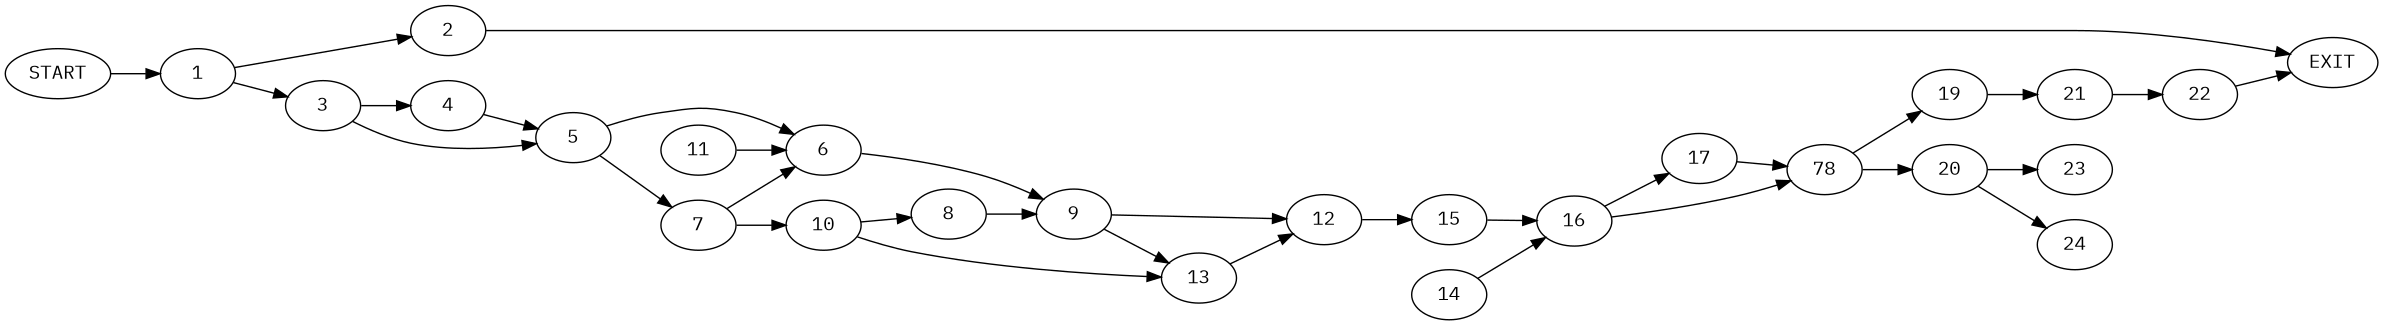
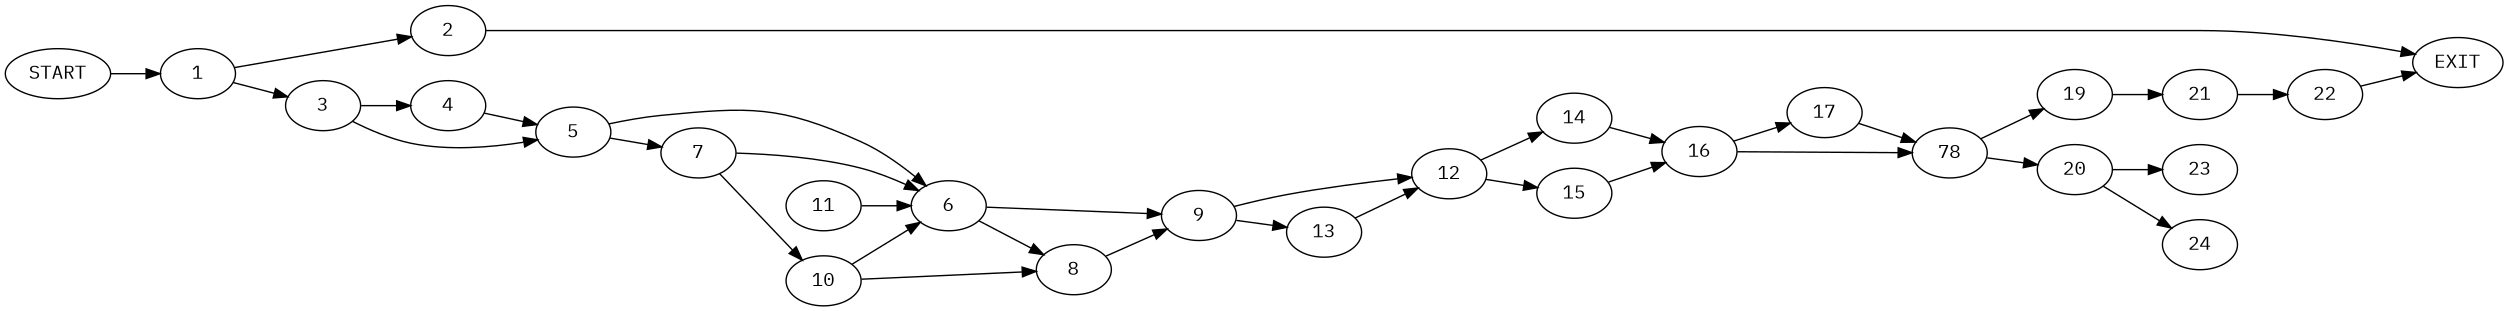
none -> (1505, 149)
none -> (1005, 235)
(1001, 265) -> (880, 247)
